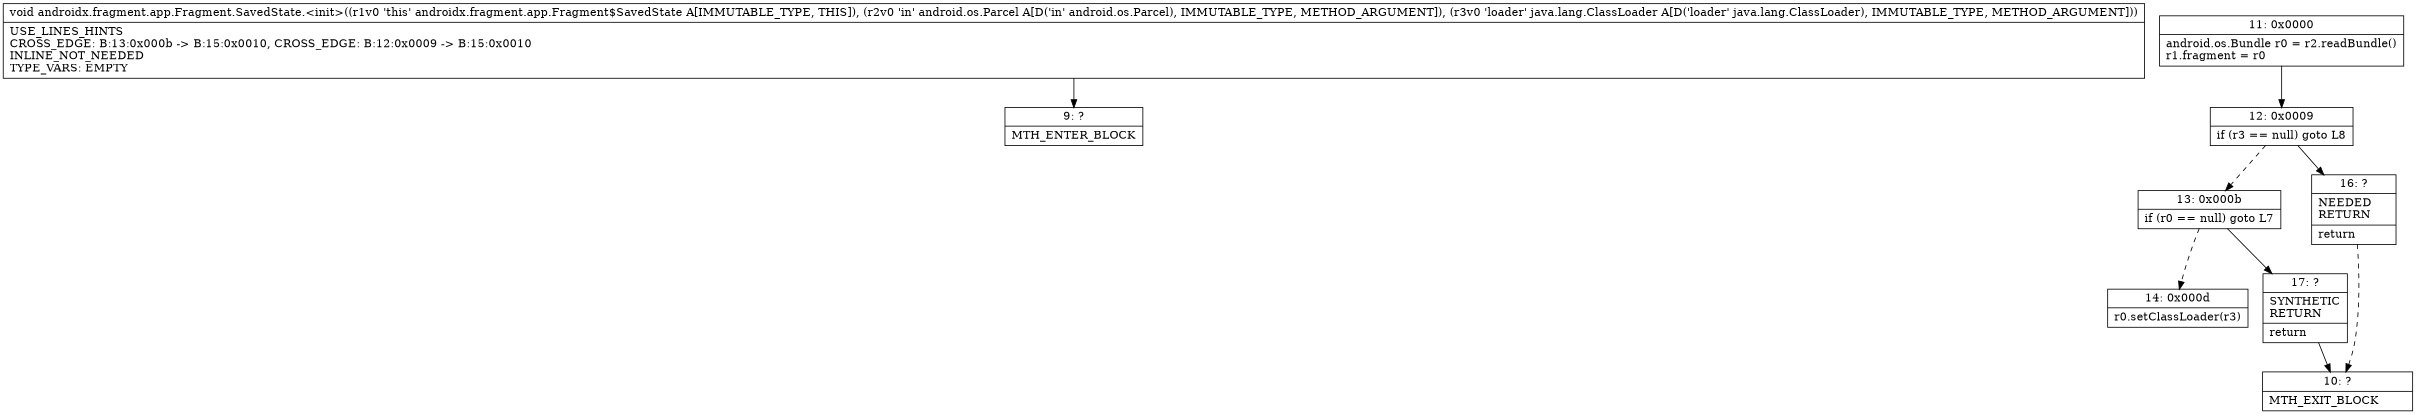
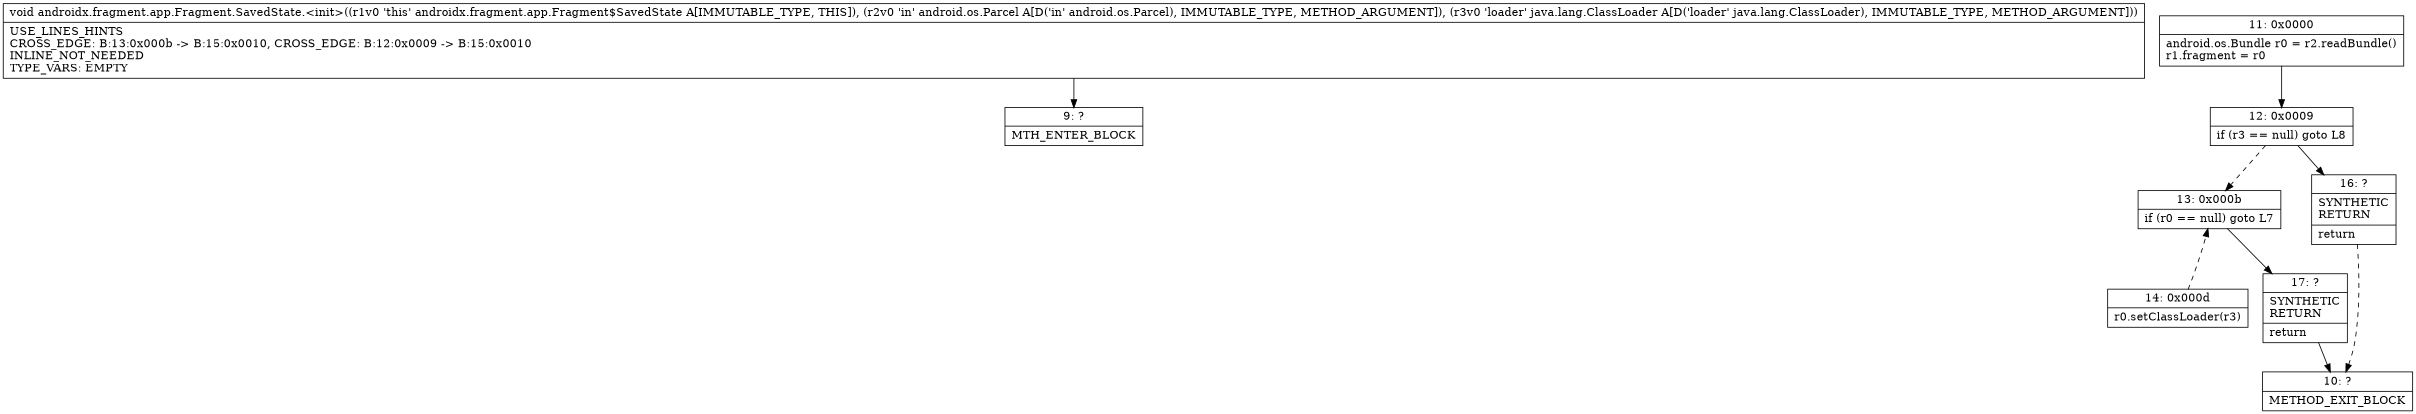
(2345, 203) -> (2354, 203)
(2190, 255) -> (2198, 263)
(2324, 401) -> (2338, 401)
